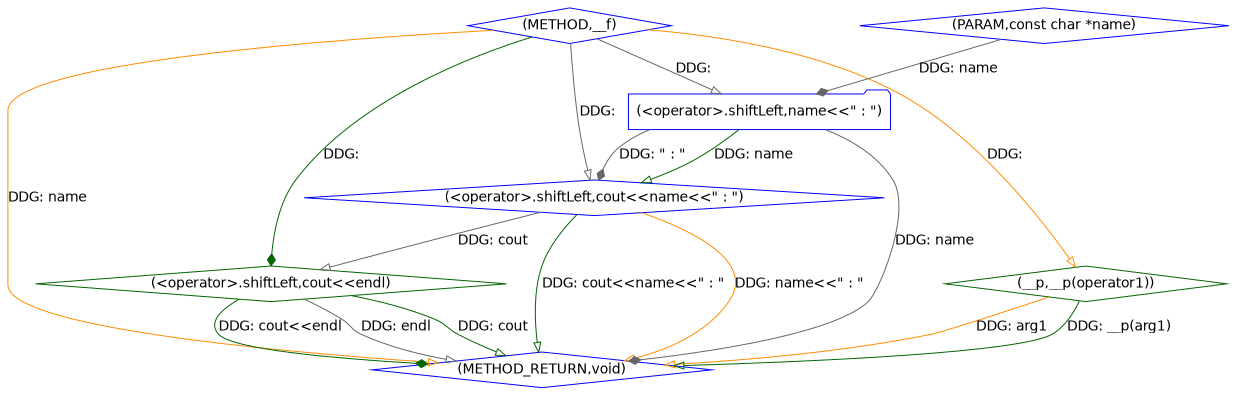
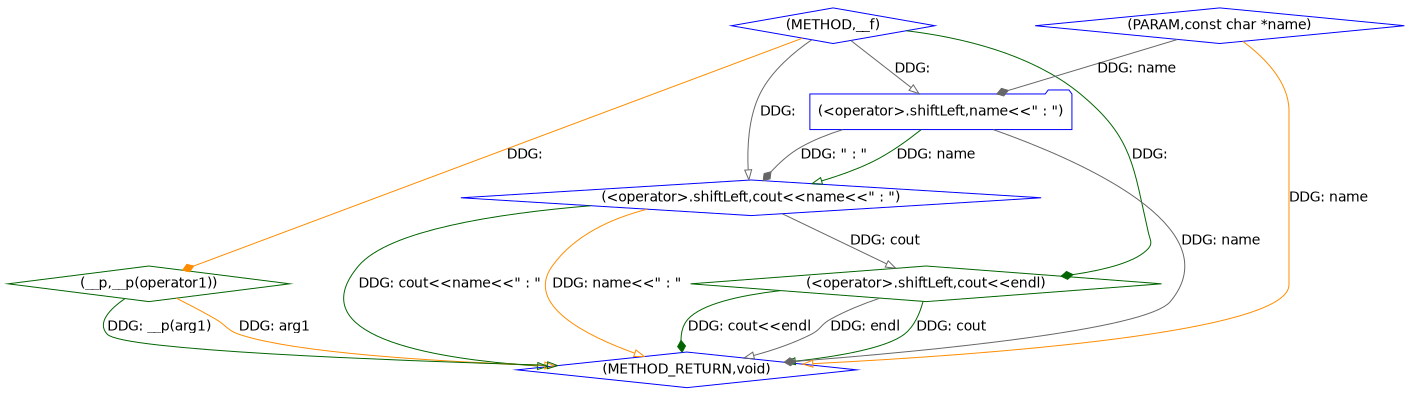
(889, 89) -> (498, 152)
(8, 165) -> (1186, 328)
